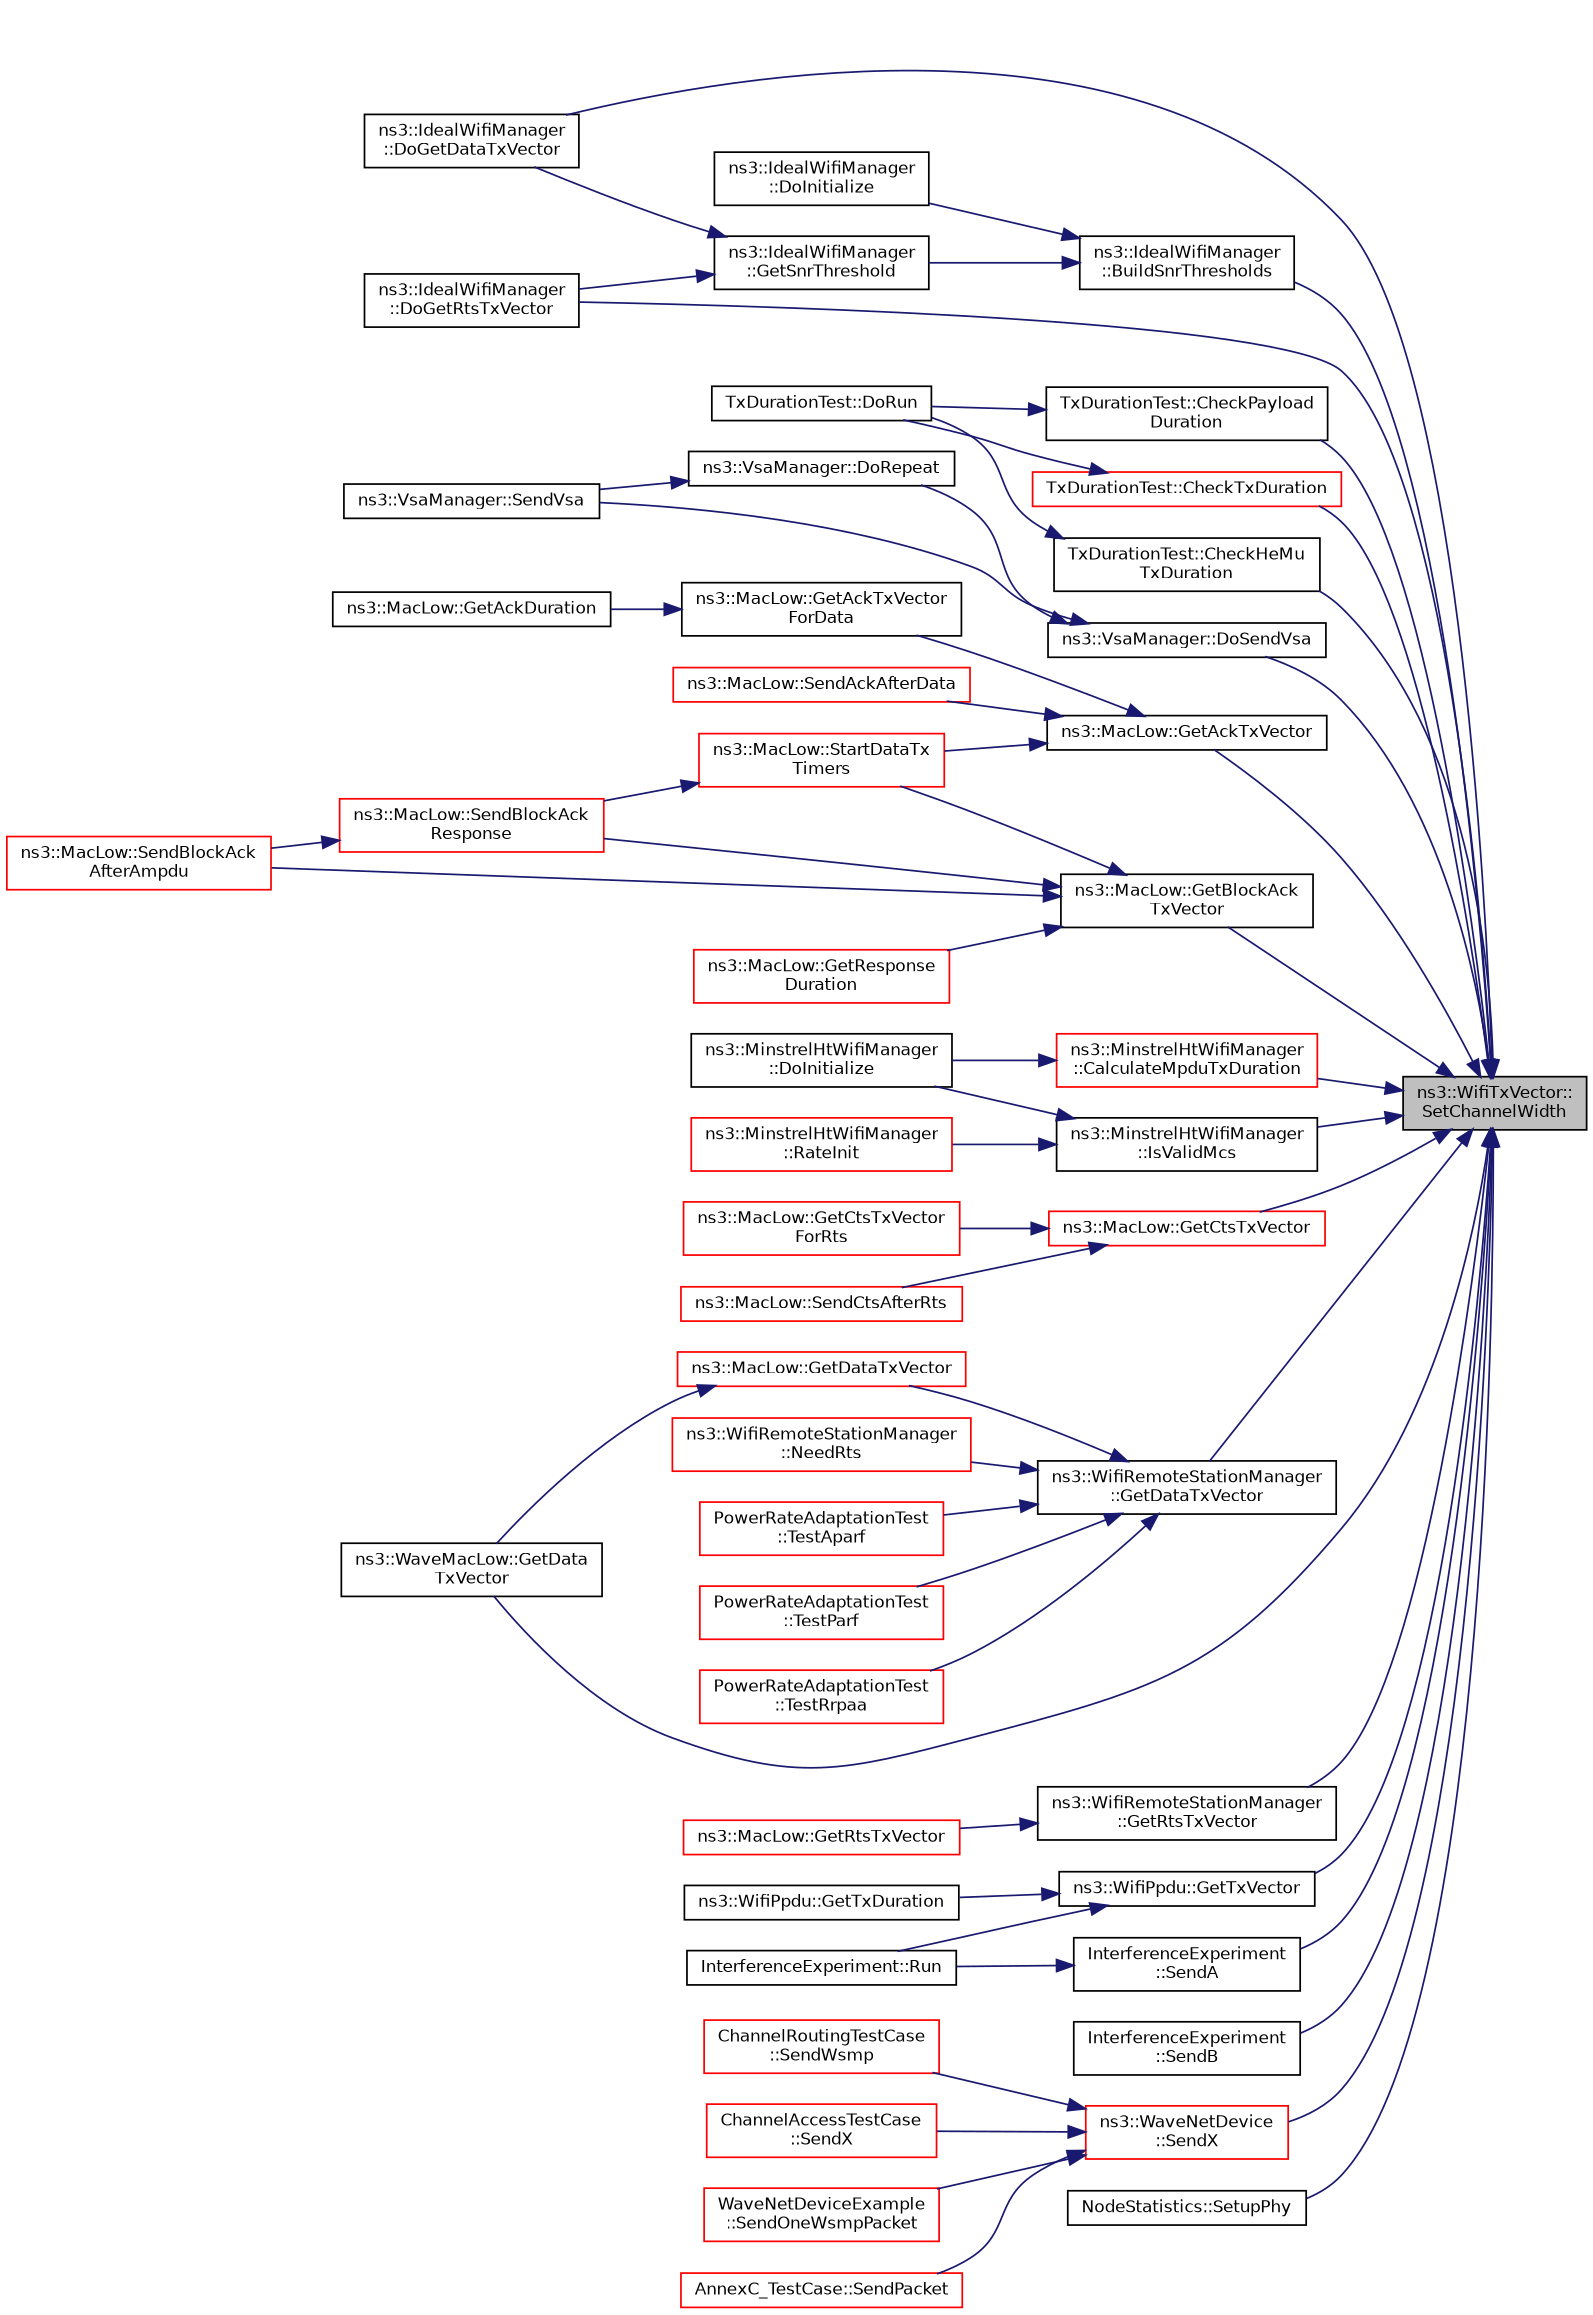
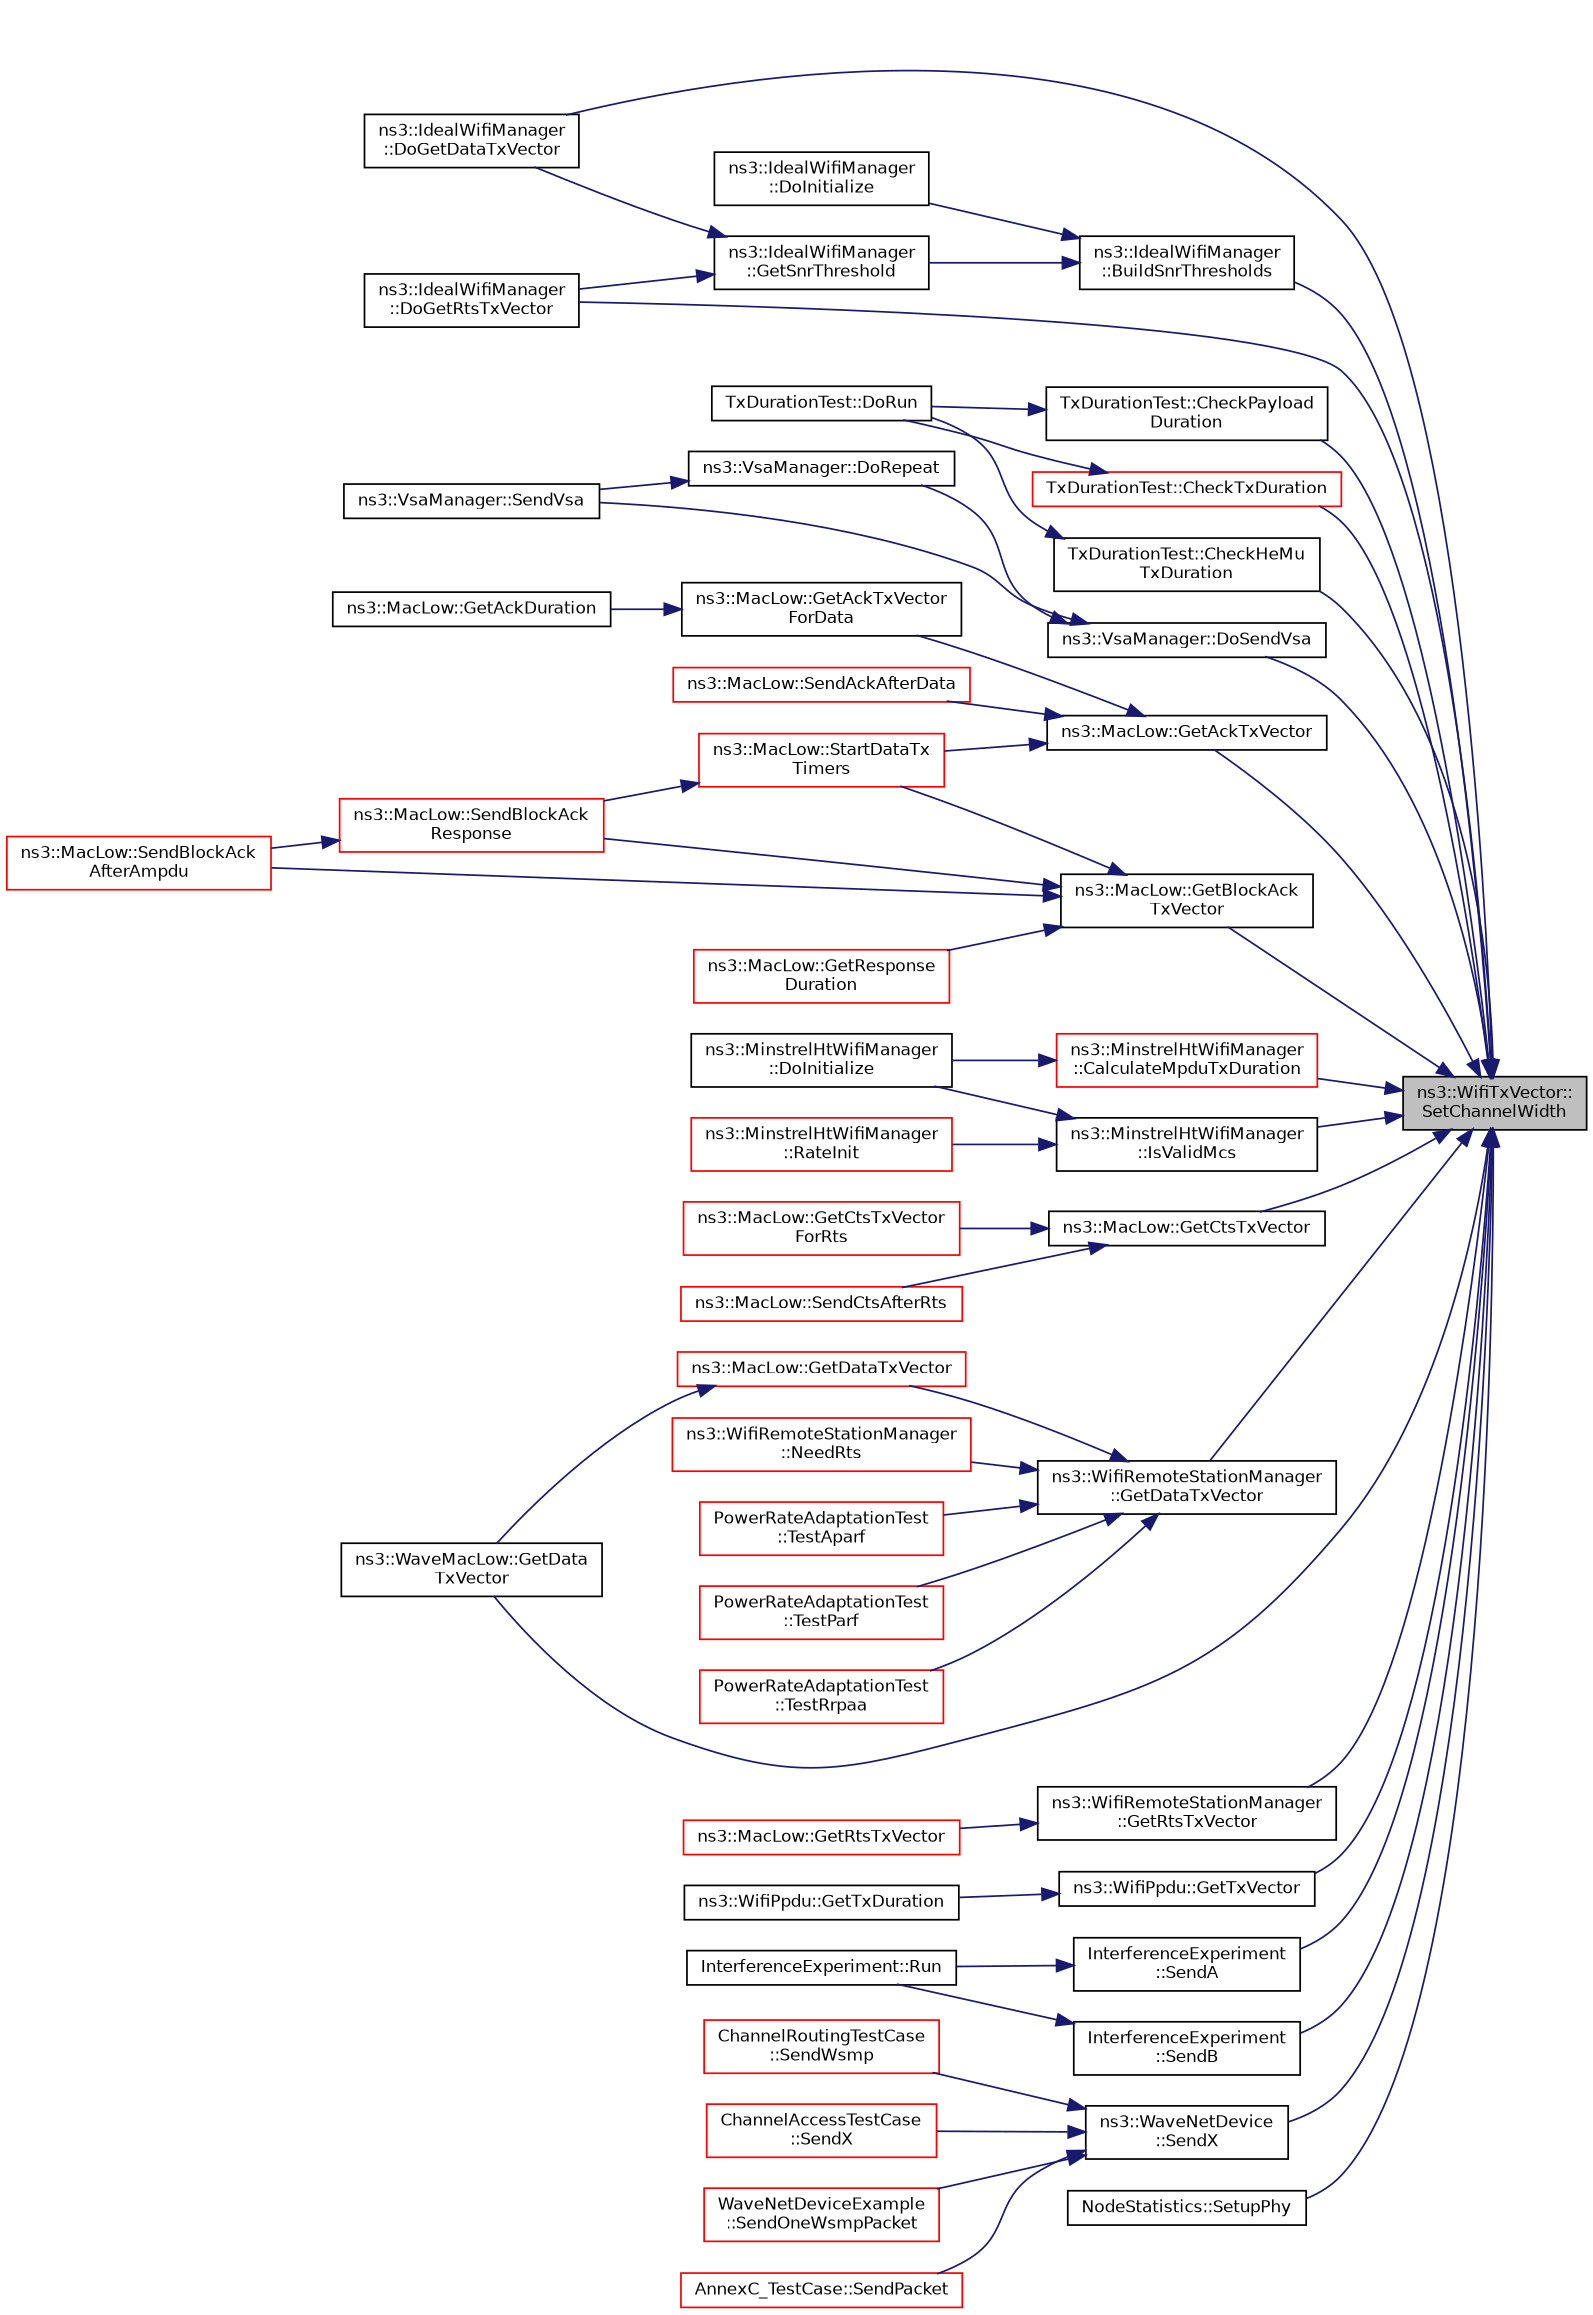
(1187, 1228) -> (1187, 1228)
(994, 1930) -> (977, 2002)
(1187, 2132) -> (1187, 2132)
